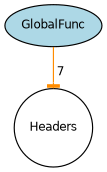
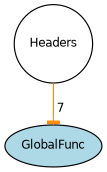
(53, 65) -> (53, 101)
